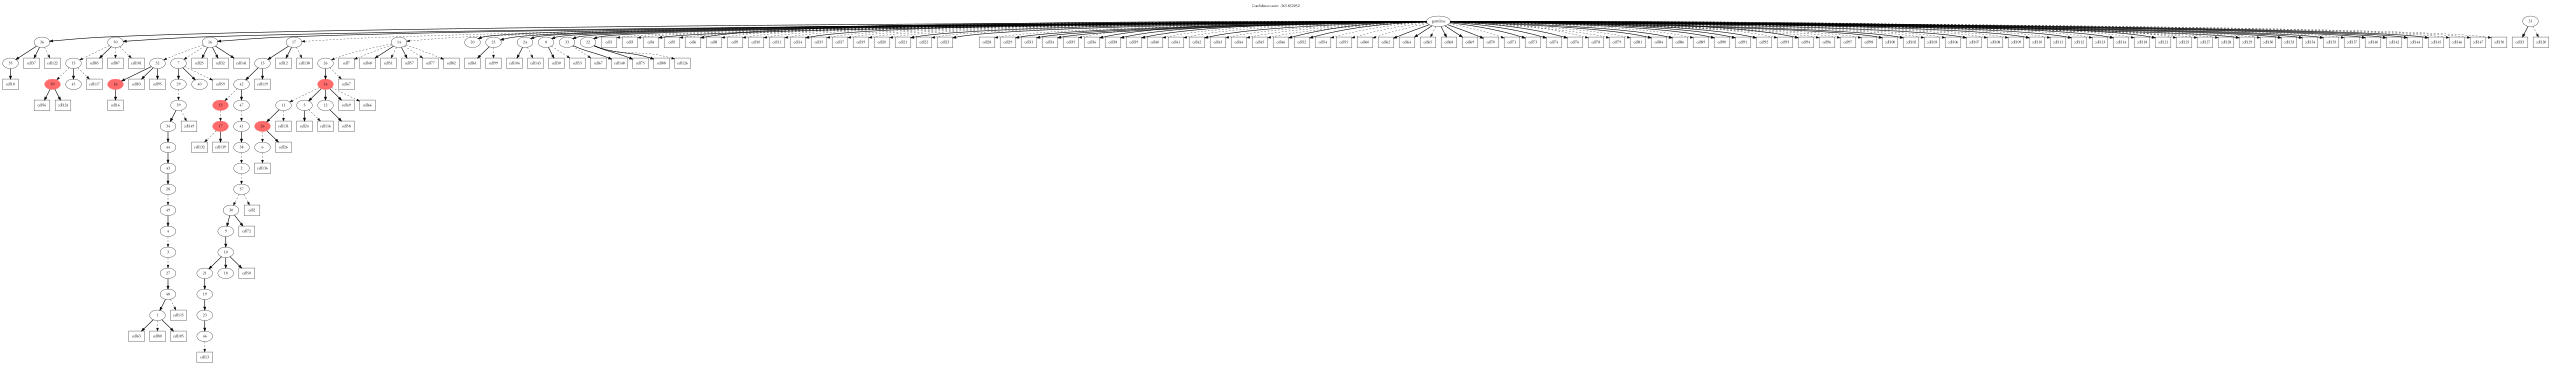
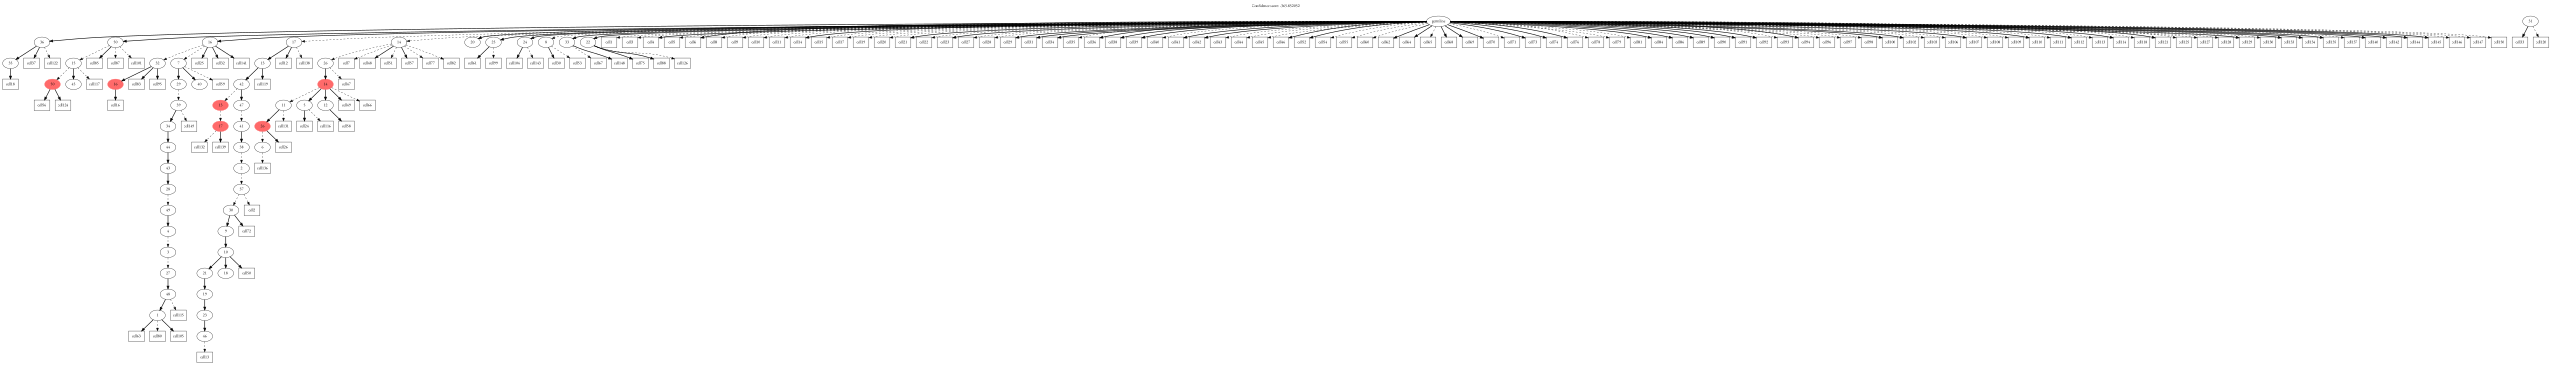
(990, 25) -> (990, 25)
(1306, 25) -> (1306, 25)
(1571, 25) -> (1571, 25)
none -> (966, 42)
